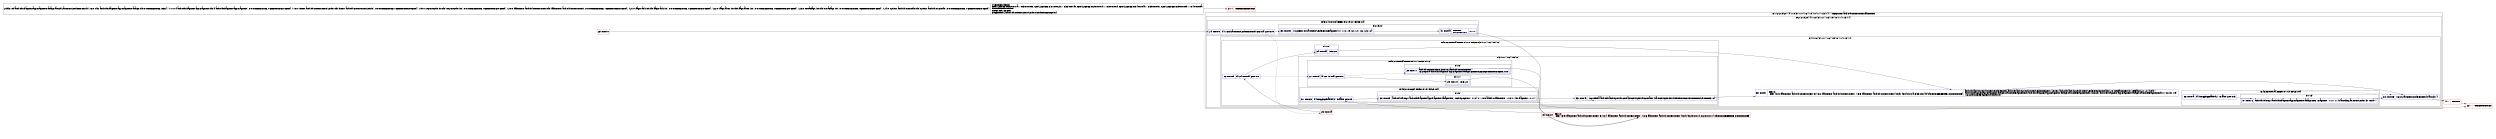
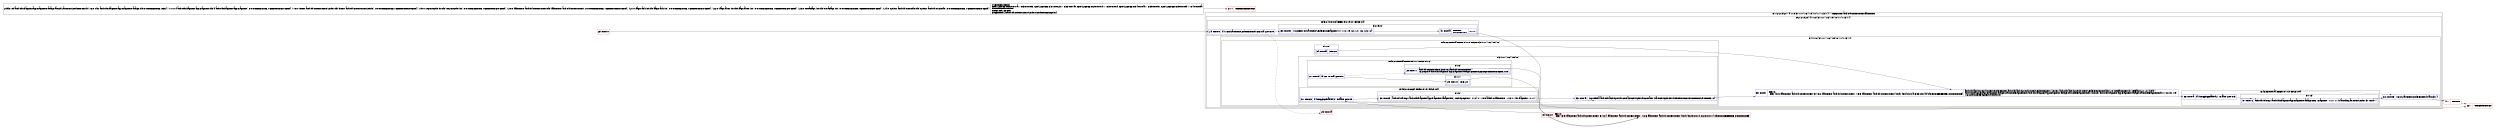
(1241, 76) -> none
(2204, 81) -> (2180, 96)
